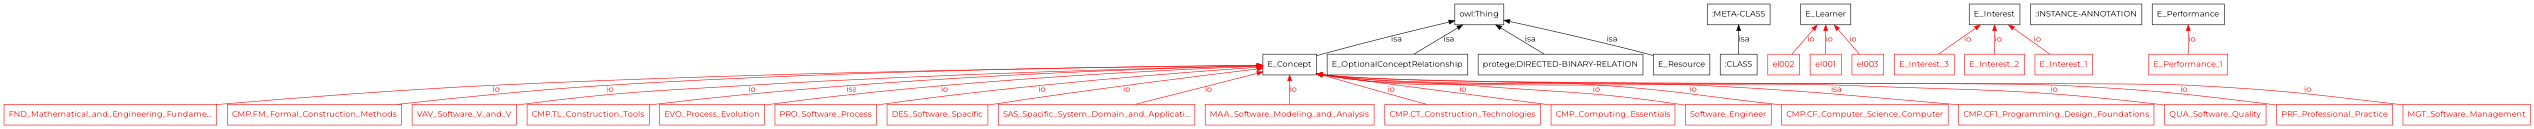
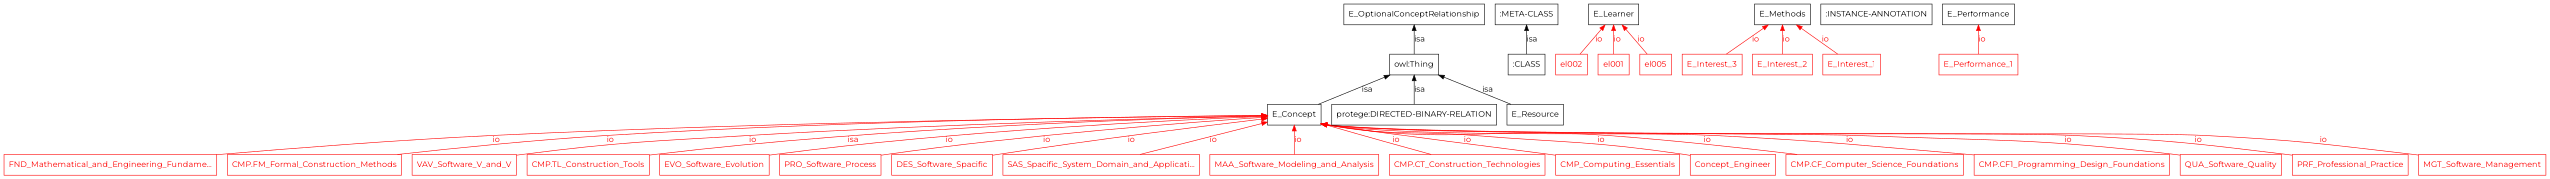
(1995, 14) -> (1782, 14)
(1436, 41) -> (1414, 42)
(1868, 65) -> (1656, 65)
(1836, 90) -> (1850, 140)
(712, 115) -> (714, 165)
(1728, 115) -> (1733, 165)
(1865, 115) -> (1875, 165)
